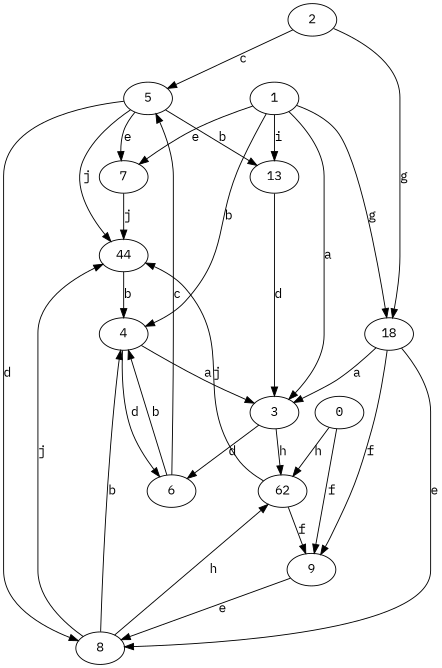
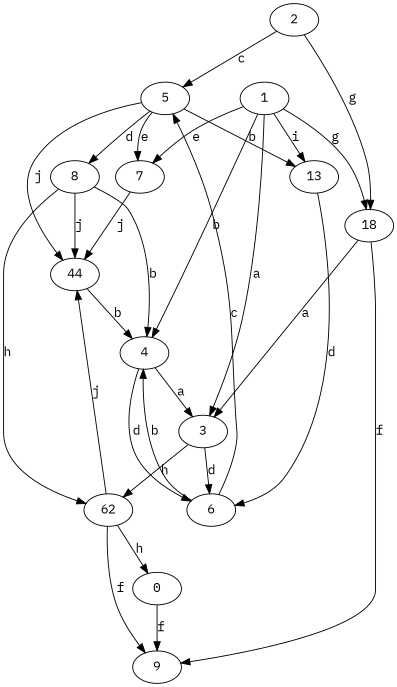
(274, 290) -> (326, 363)
(314, 448) -> (130, 545)
(403, 603) -> none
(210, 607) -> none
